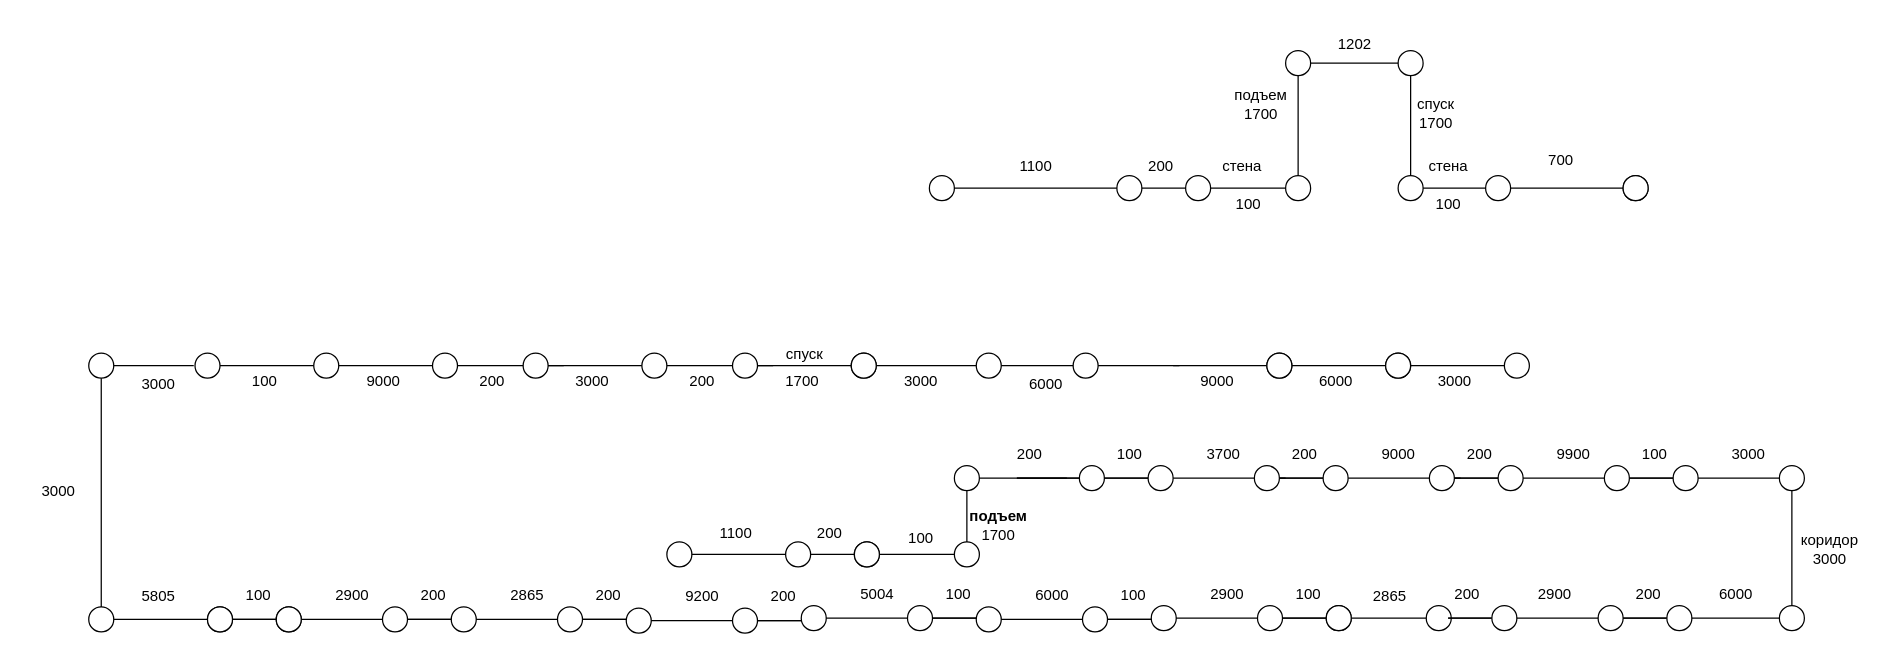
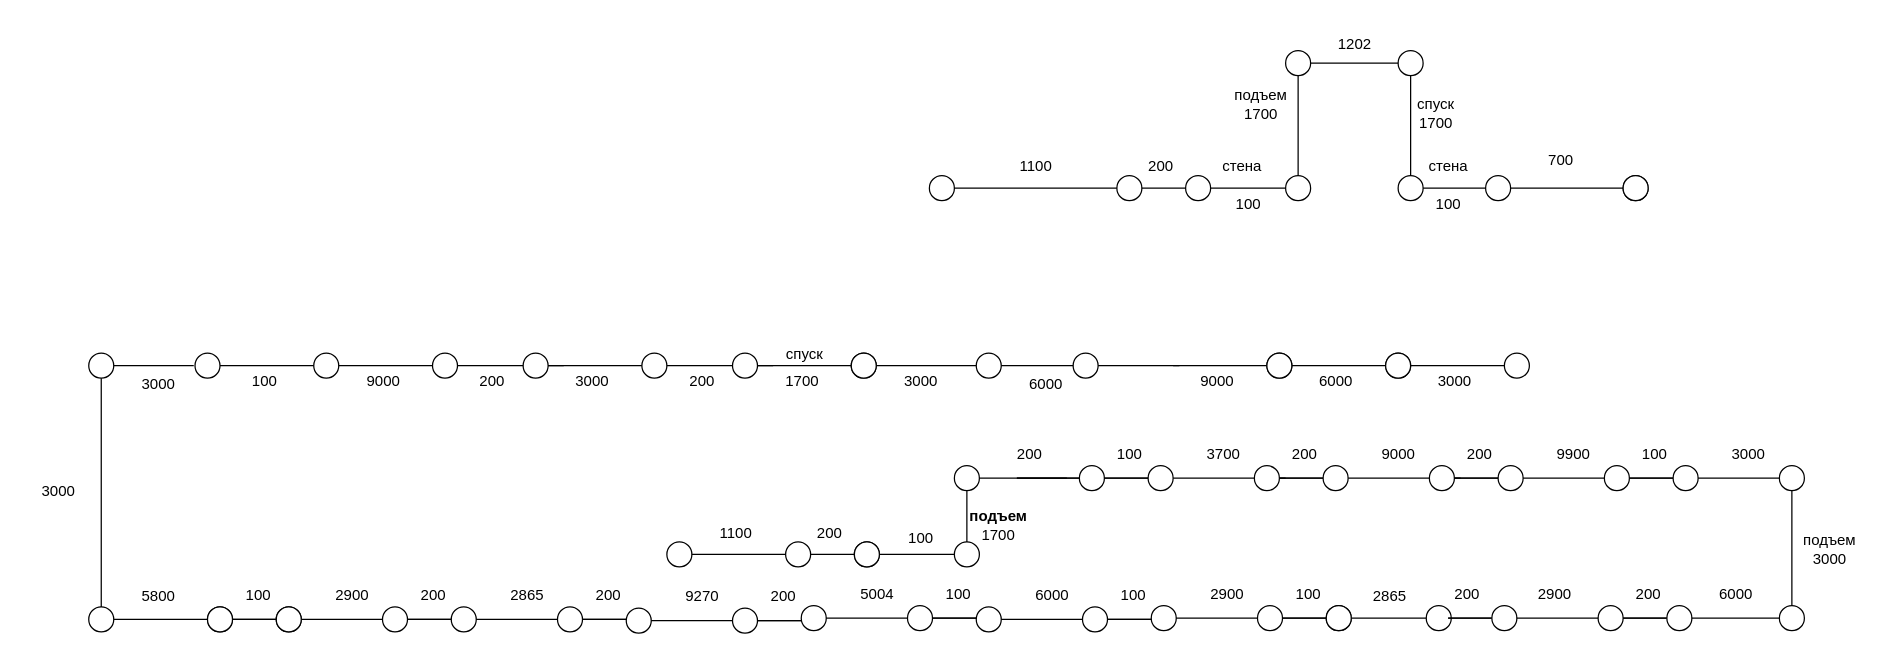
(1830, 541) -> (1830, 541)
(159, 597) -> (159, 597)
(703, 597) -> (703, 597)
